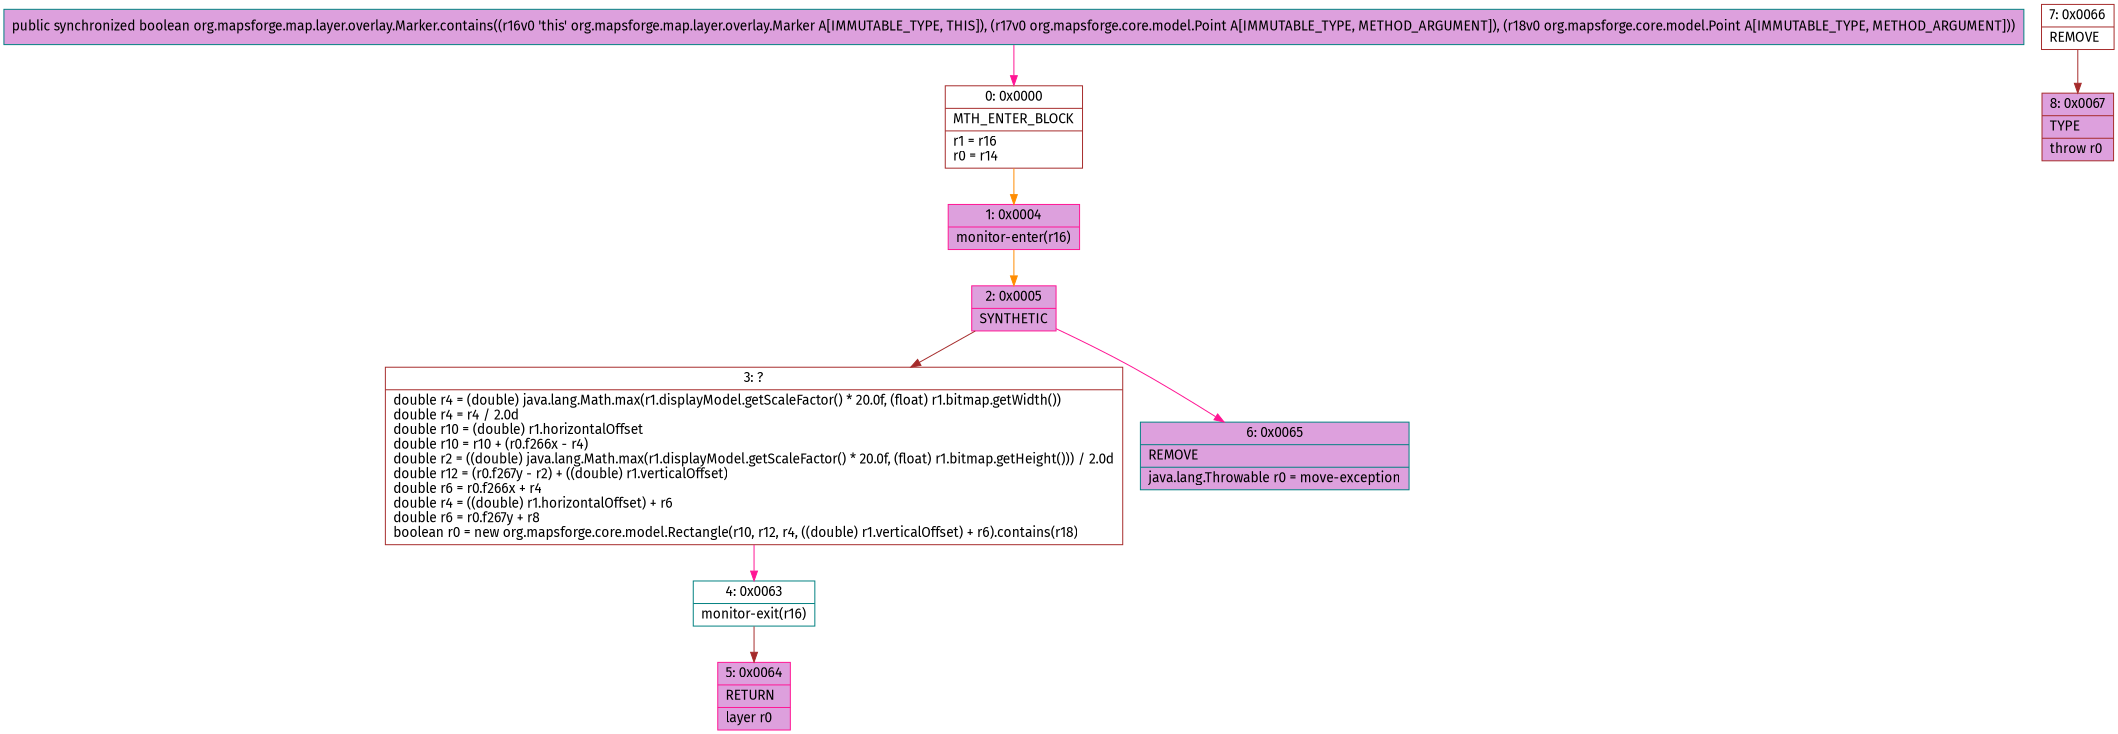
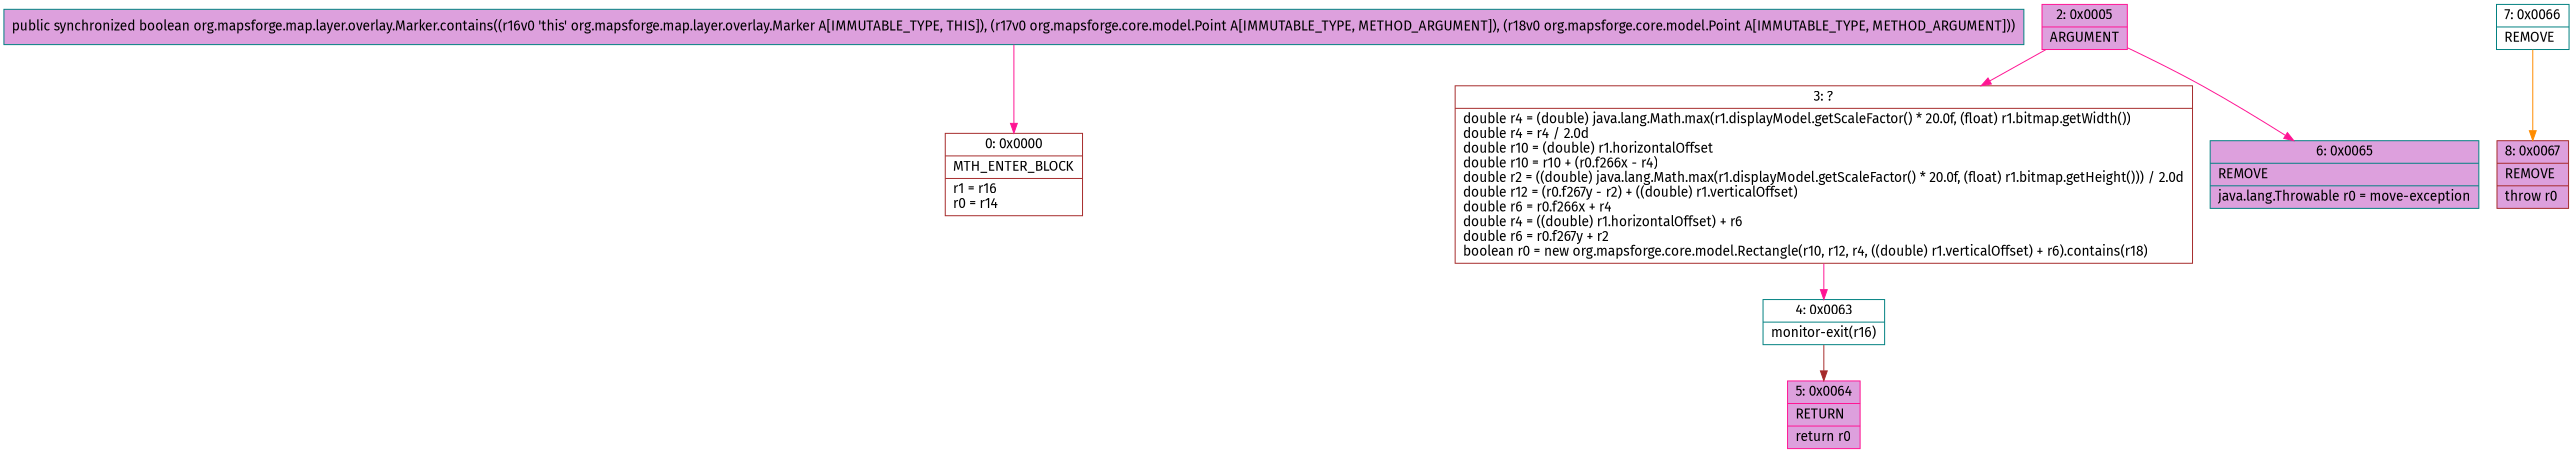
(2078, 27) -> (2533, 27)
(2078, 66) -> (2533, 90)
(2065, 126) -> (2530, 174)
(1014, 227) -> none
(1014, 319) -> (2085, 38)
(947, 347) -> (2018, 65)
(467, 518) -> (1536, 237)
(749, 718) -> (1823, 437)
